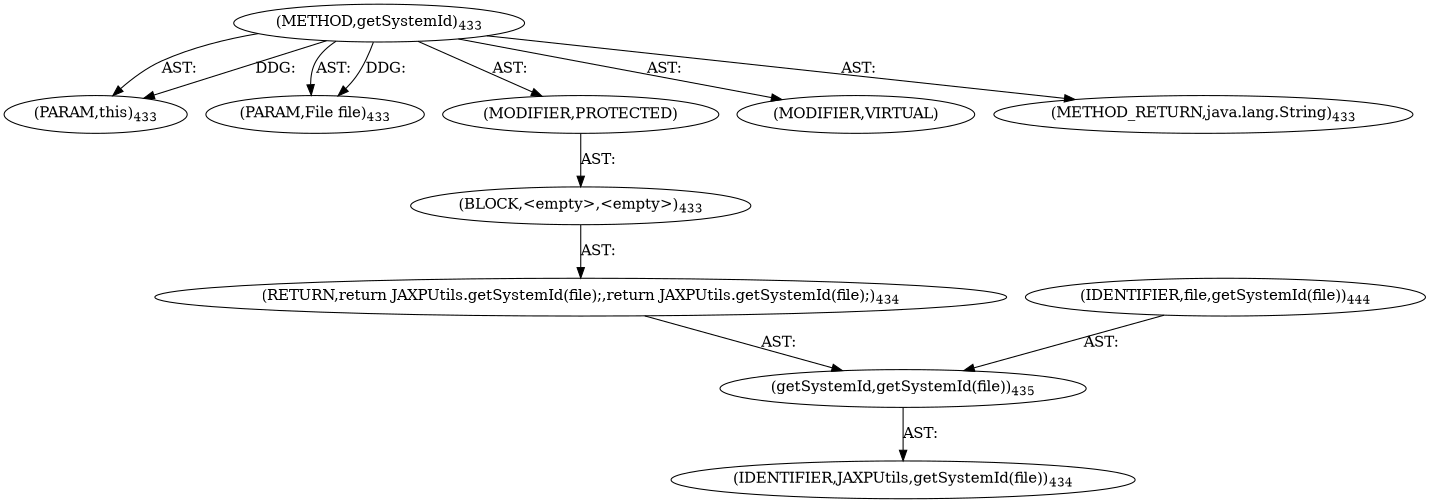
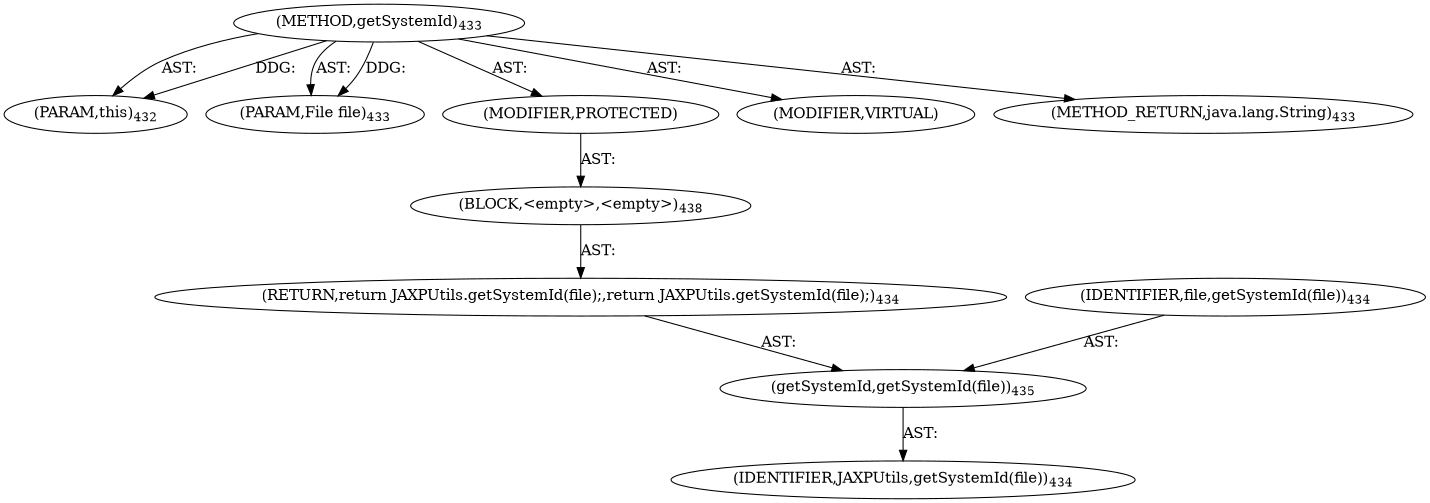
(146, 113) -> (146, 113)
(691, 204) -> (691, 204)
(1359, 296) -> (1359, 296)
